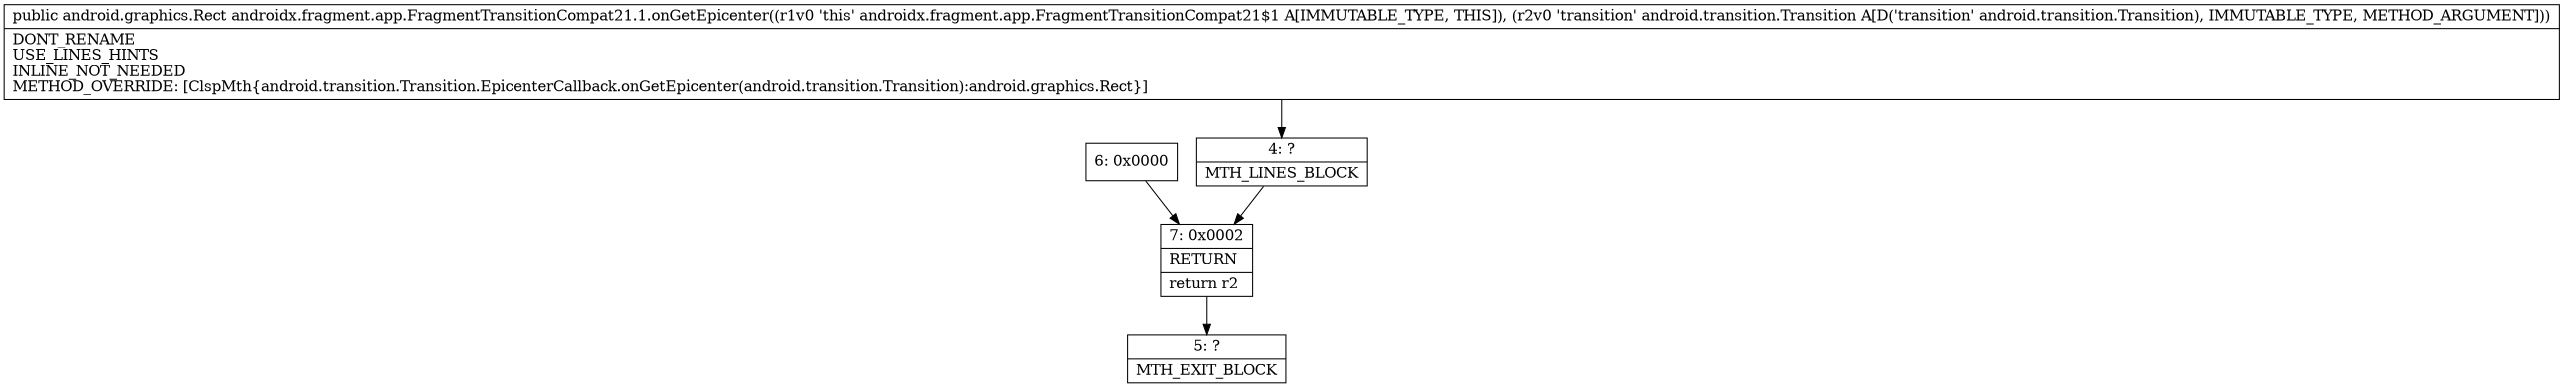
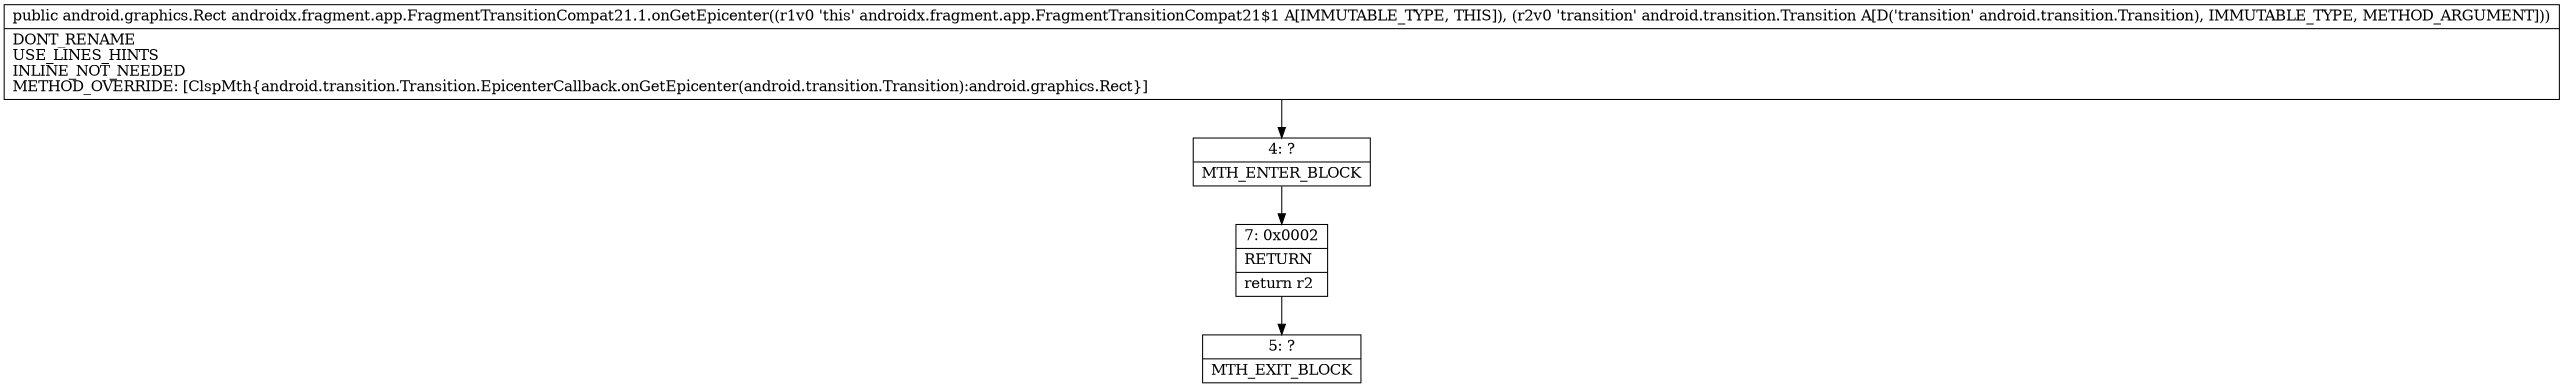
(1132, 162) -> none
(1282, 173) -> (1282, 173)
